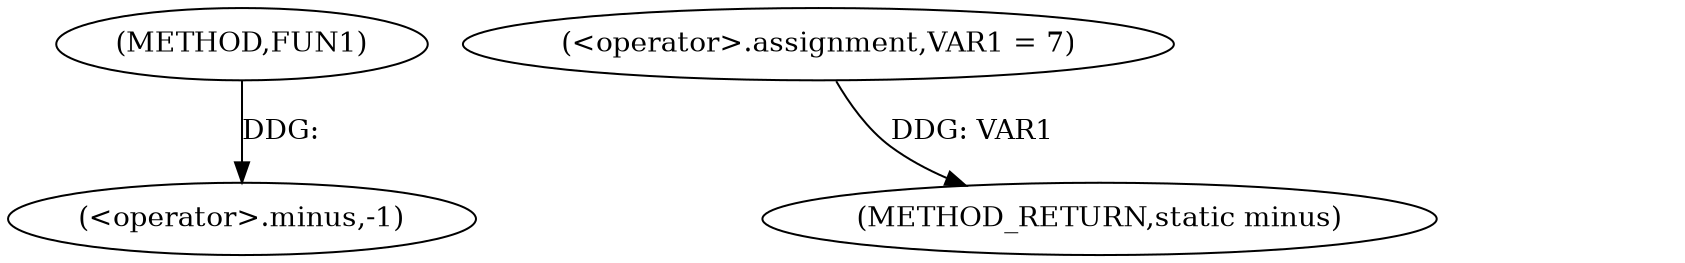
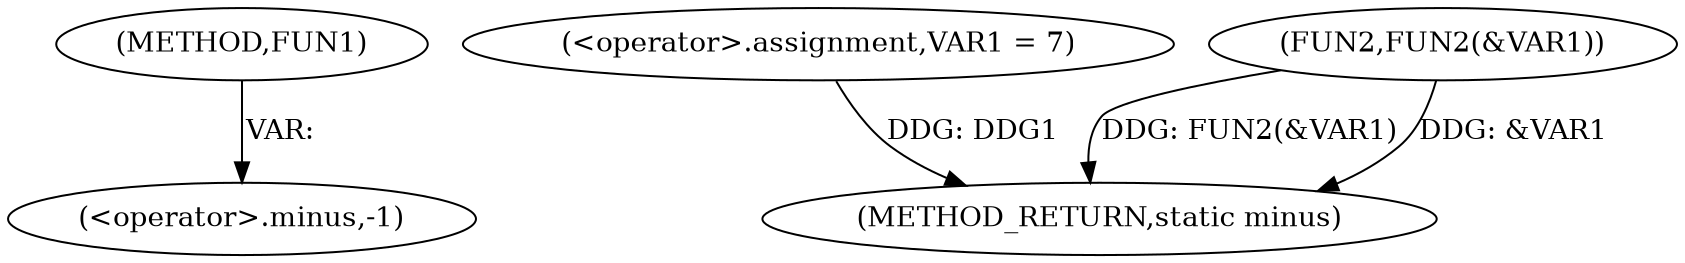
none -> (1443, 44)
(285, 132) -> (285, 132)
(973, 132) -> (973, 132)
